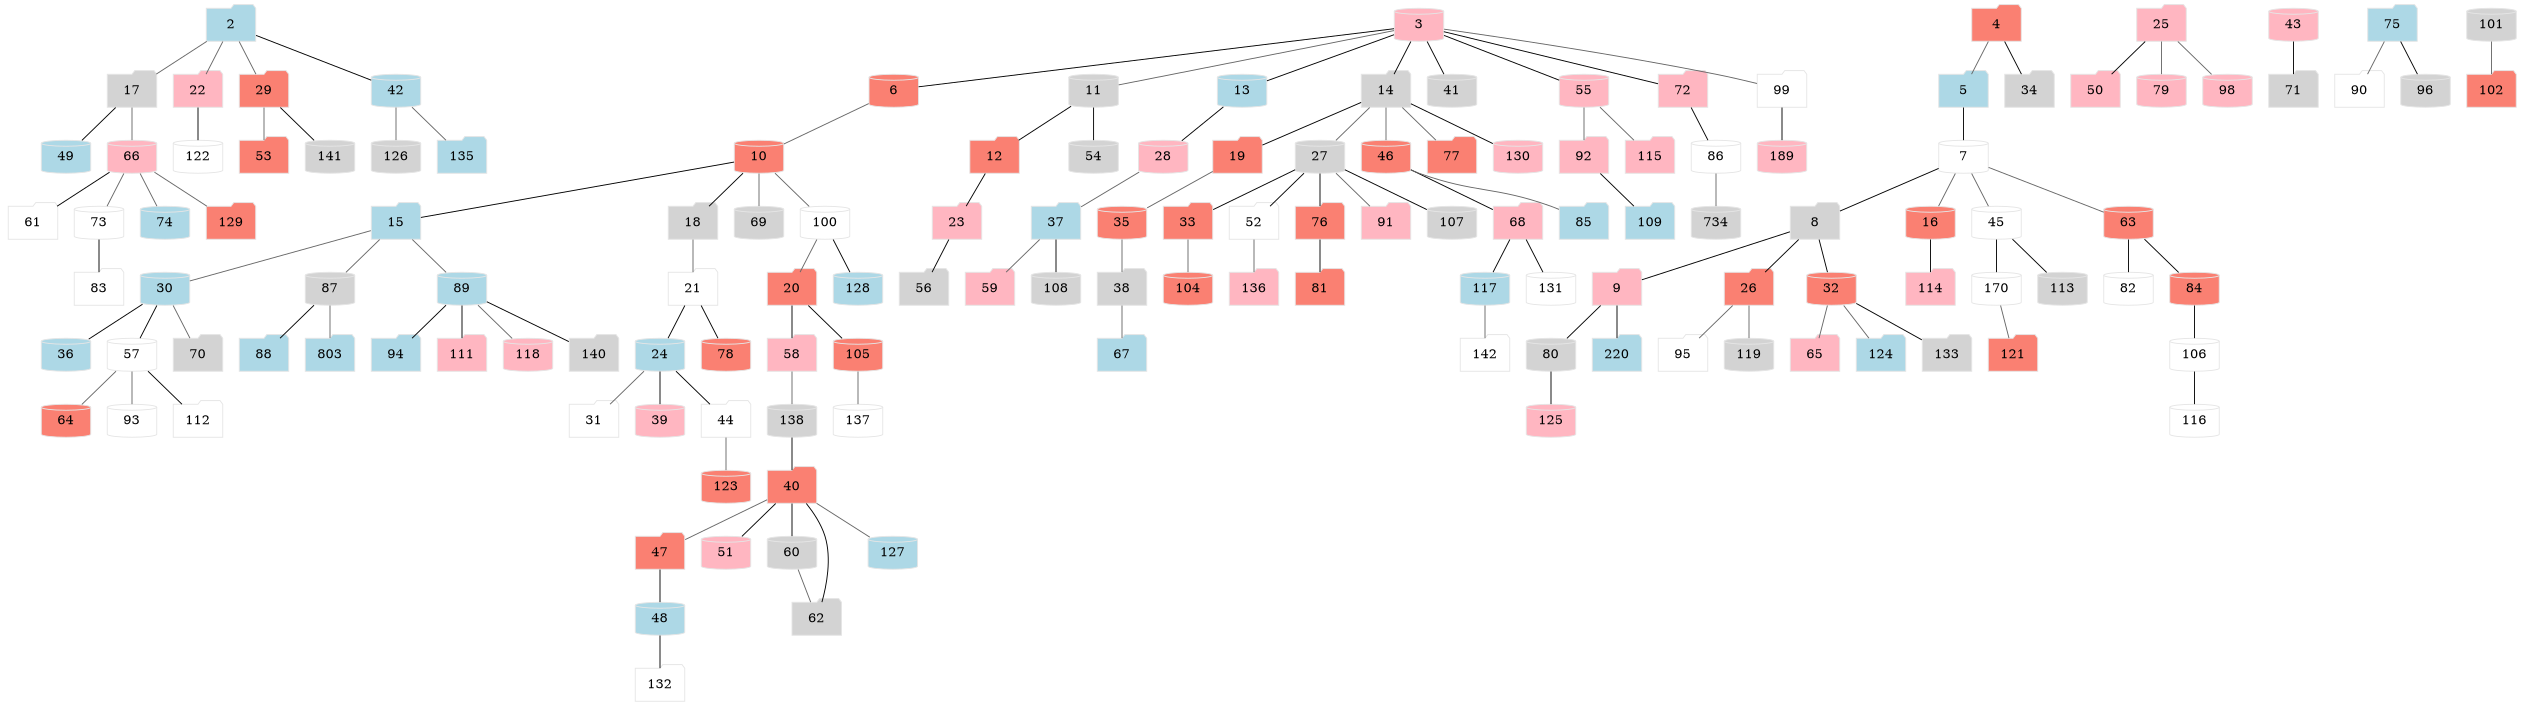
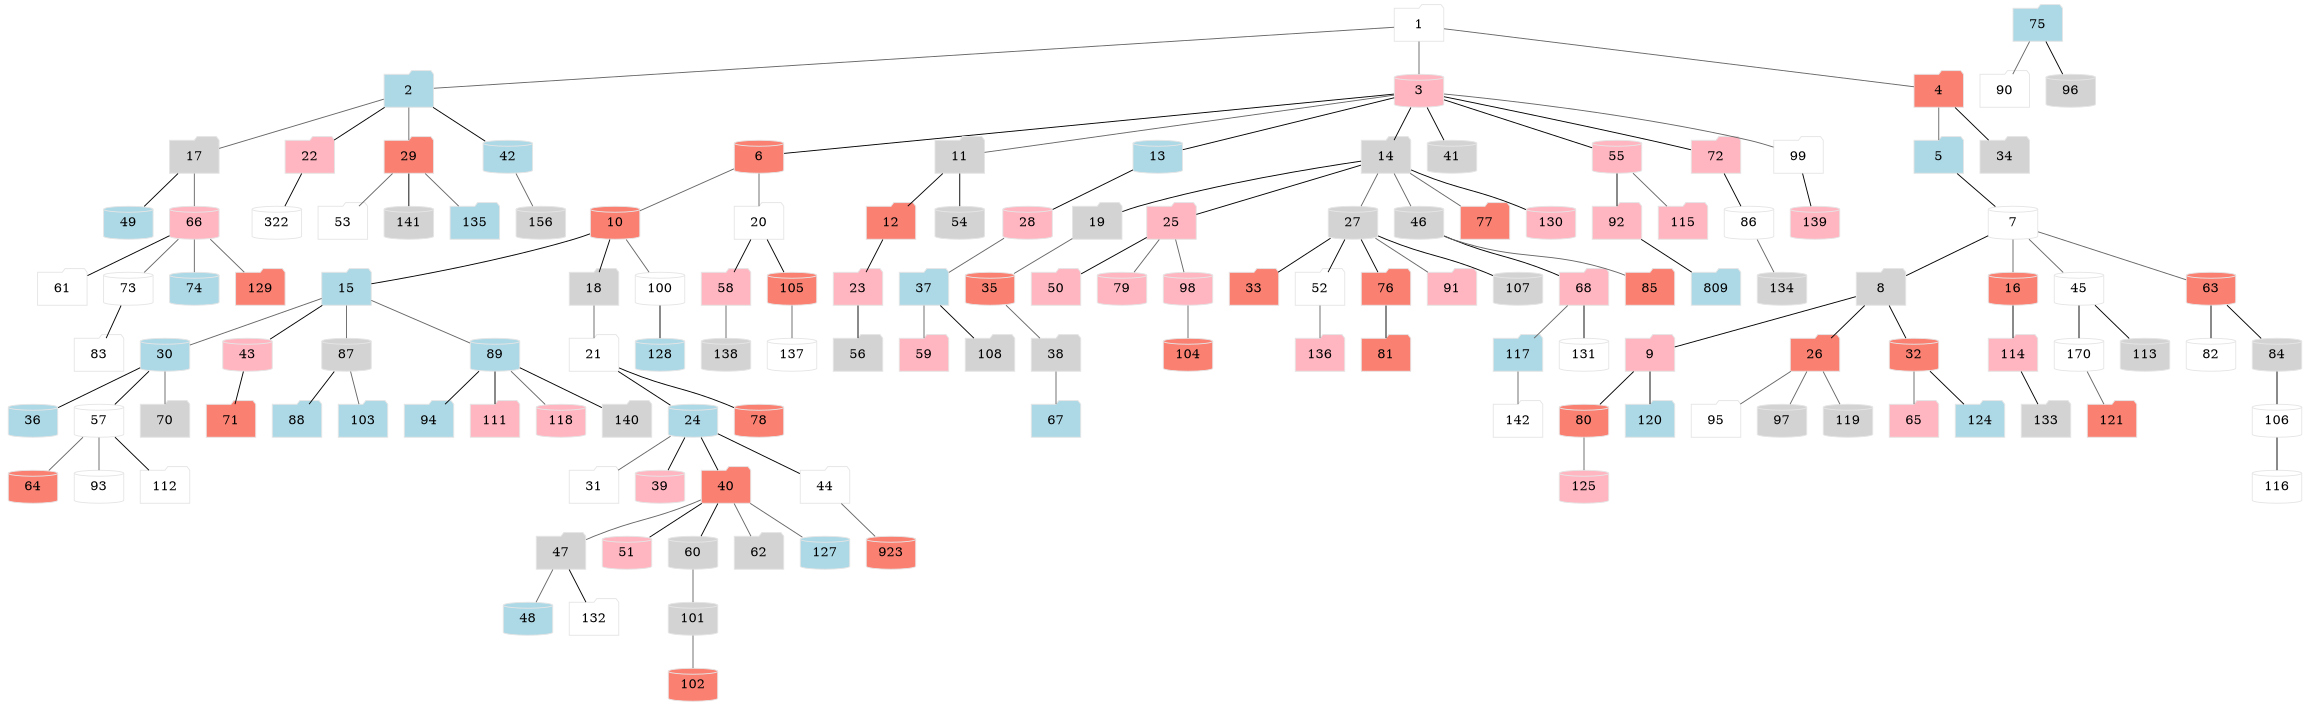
none -> (1419, 25)
(214, 58) -> (359, 124)
(1094, 91) -> (960, 157)
(2294, 91) -> (231, 421)
(2492, 91) -> (693, 685)
(429, 124) -> (442, 190)
(1584, 124) -> (1617, 190)
(198, 157) -> (277, 223)
(264, 157) -> (343, 223)
(396, 157) -> (541, 223)
(1238, 157) -> (1097, 223)
(1386, 157) -> (1419, 223)
(1782, 157) -> (1815, 223)
none -> (1279, 190)
(759, 223) -> none
(1584, 223) -> (1650, 289)
(1650, 223) -> (1716, 289)
(1716, 223) -> (1782, 289)
(808, 256) -> (759, 190)
(1188, 256) -> (1188, 322)
(1501, 256) -> (1551, 322)
(792, 289) -> (759, 223)
(1056, 289) -> (990, 355)
(1485, 289) -> (1518, 355)
(2194, 289) -> (2277, 355)
none -> (296, 322)
(1856, 322) -> (1947, 388)
(1889, 322) -> (2030, 388)
(330, 355) -> (363, 421)
(1551, 355) -> (1584, 421)
(1617, 355) -> (1650, 421)
(1551, 388) -> (1584, 454)
none -> (1782, 421)
(792, 454) -> (710, 454)
(726, 487) -> (891, 553)
(828, 550) -> (743, 520)
(660, 553) -> (561, 553)
(660, 586) -> (544, 586)
(804, 586) -> (693, 586)
(660, 652) -> (578, 586)
